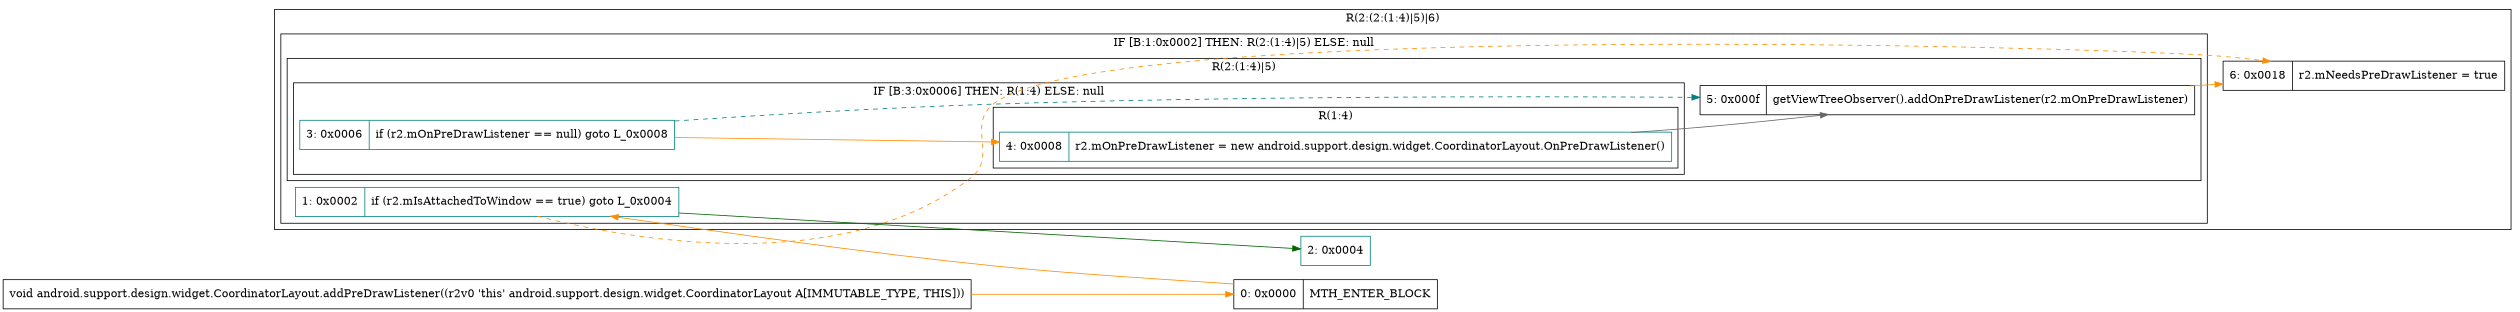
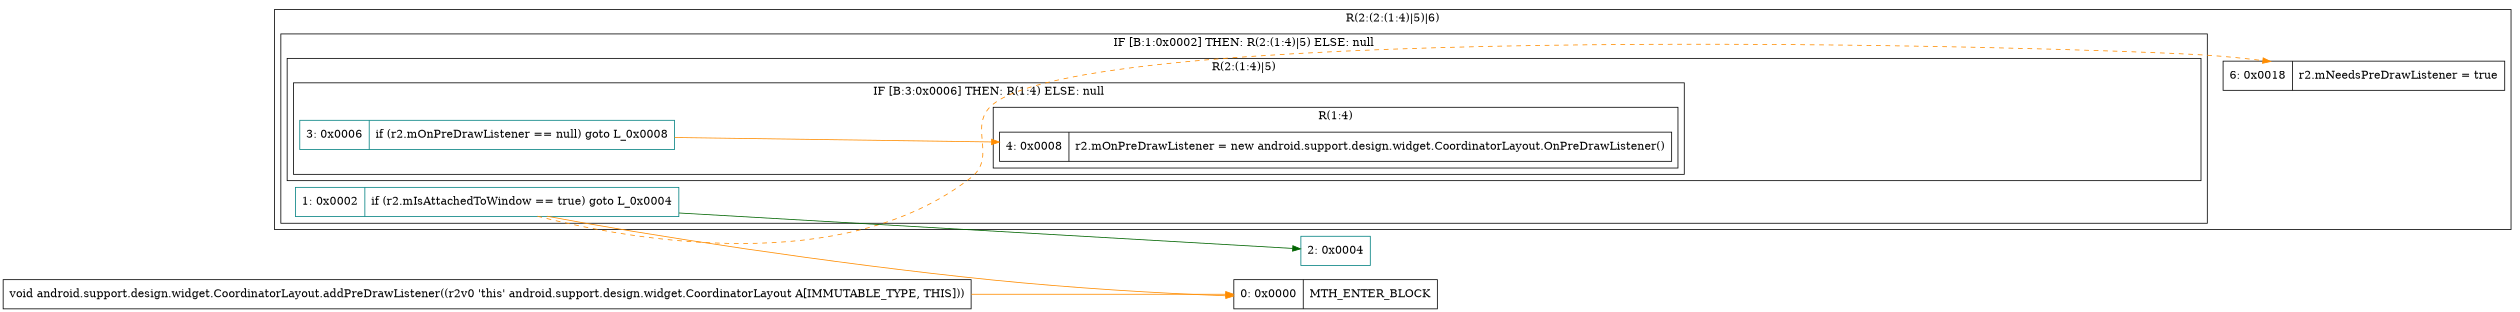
(1947, 100) -> none
(1336, 147) -> (1336, 147)
(925, 258) -> (885, 268)
